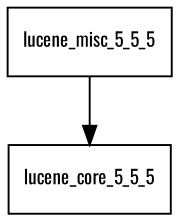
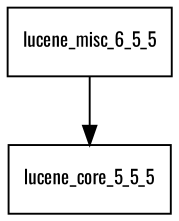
(90, 42) -> (90, 42)
